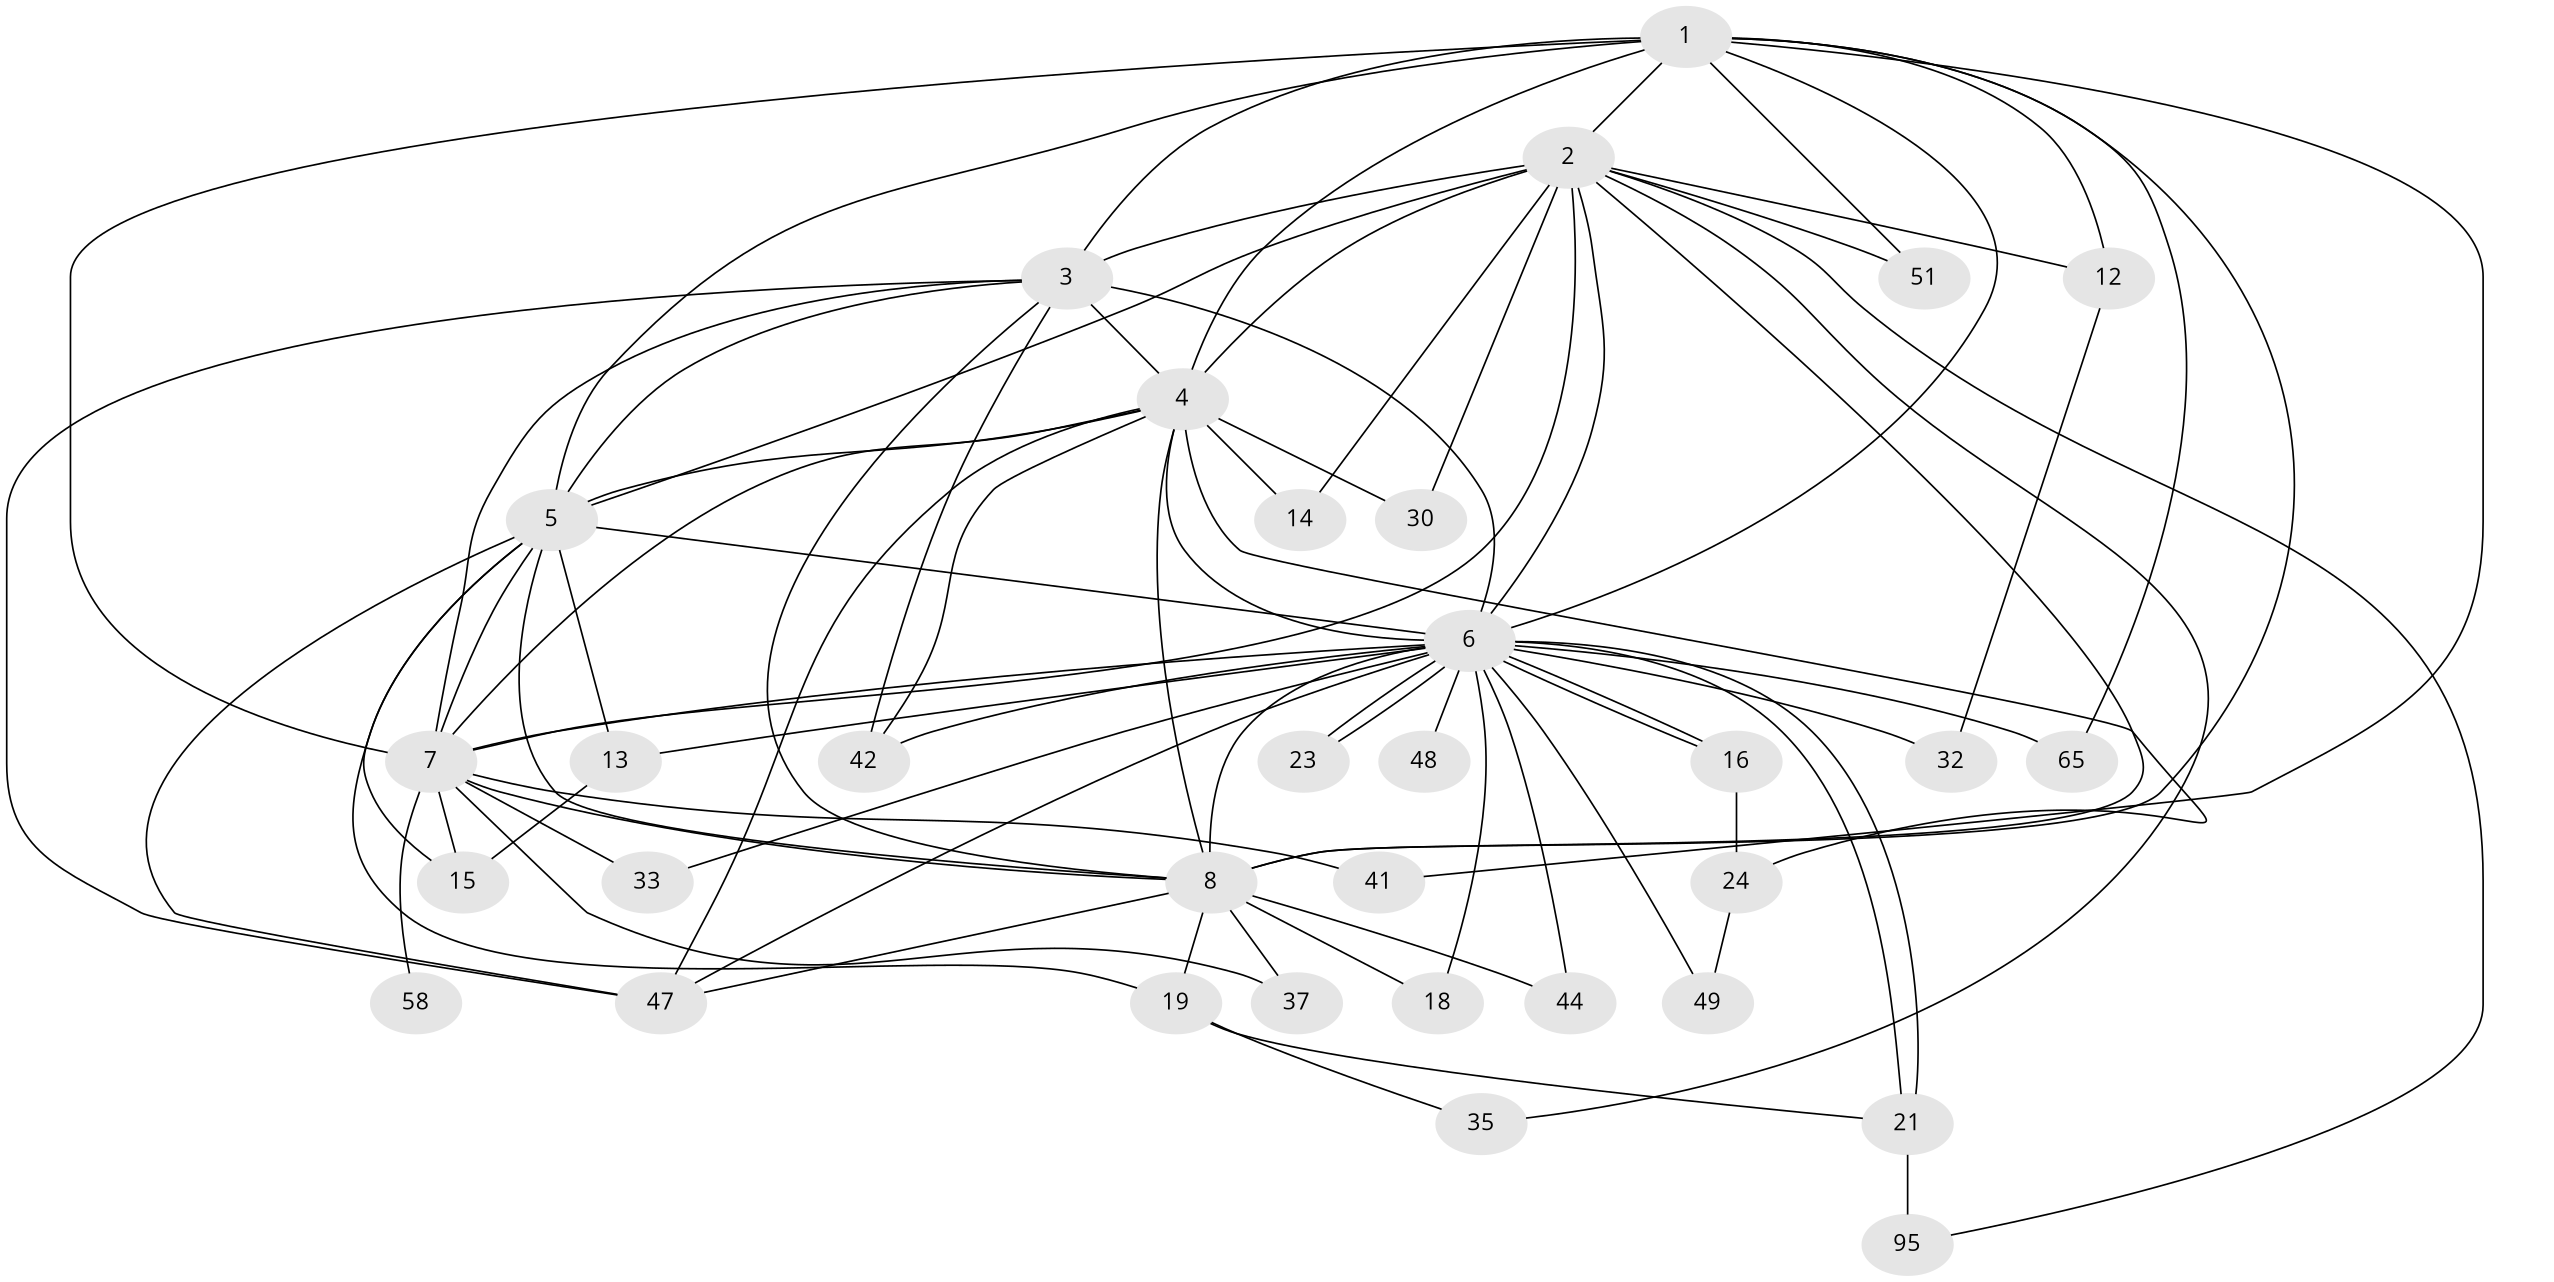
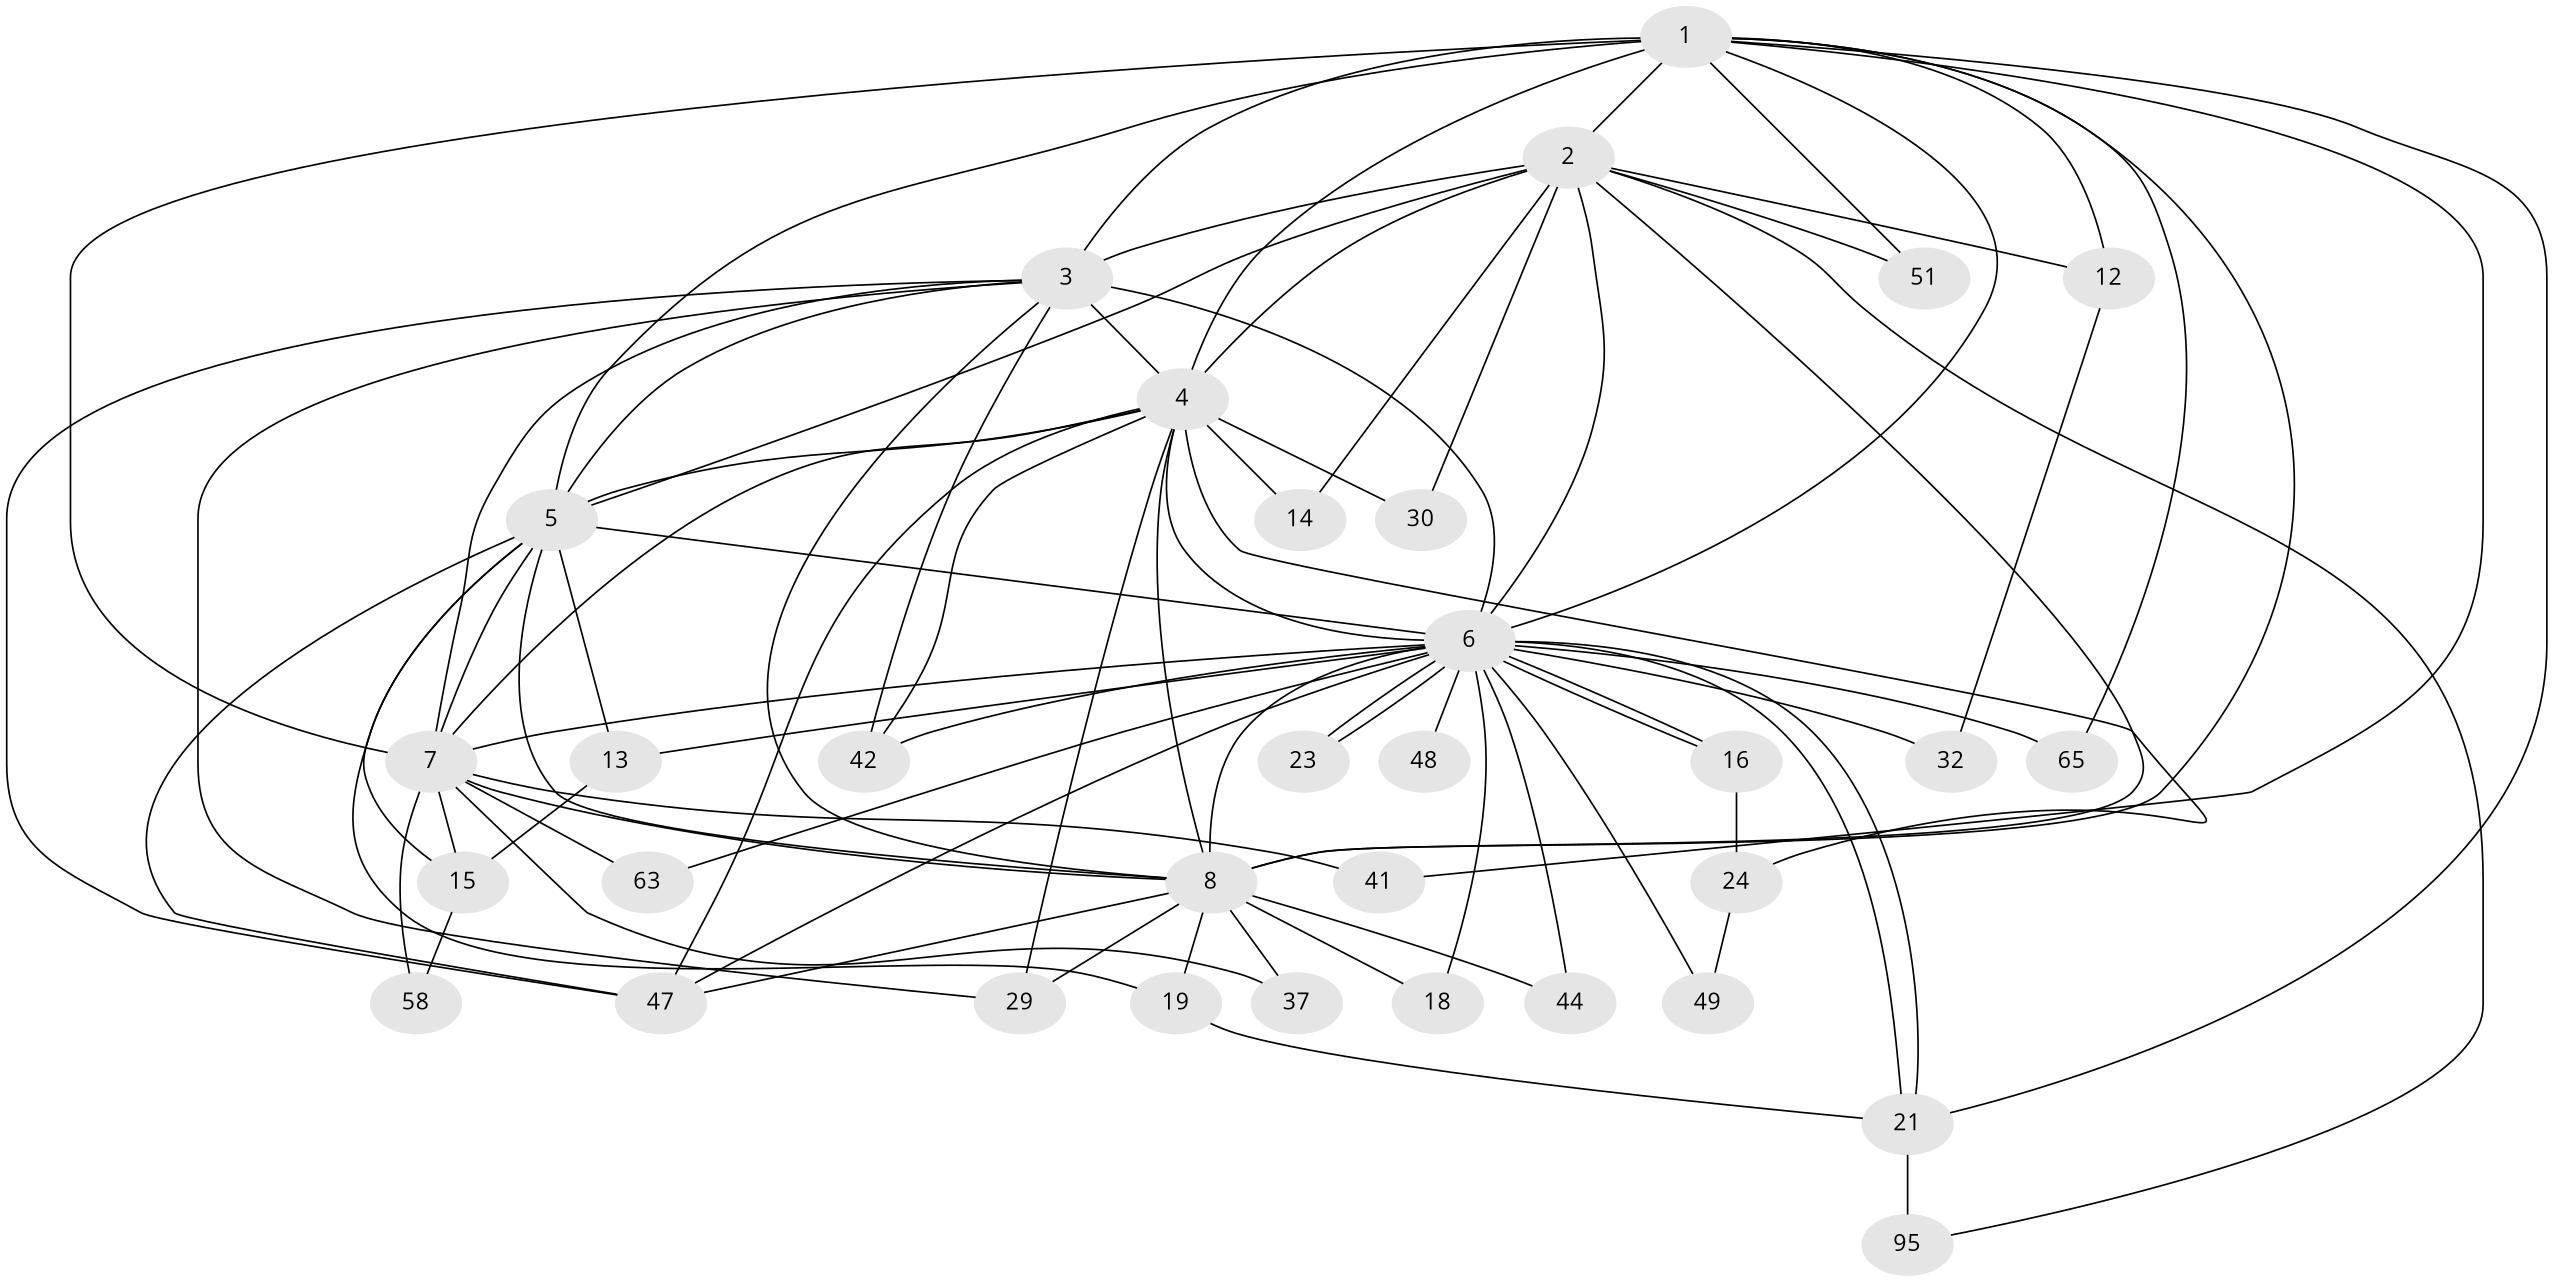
none -> (2547, 417)
(1247, 644) -> none
(648, 883) -> (648, 883)
none -> (439, 945)
none -> (1020, 1003)
(1481, 1124) -> none
